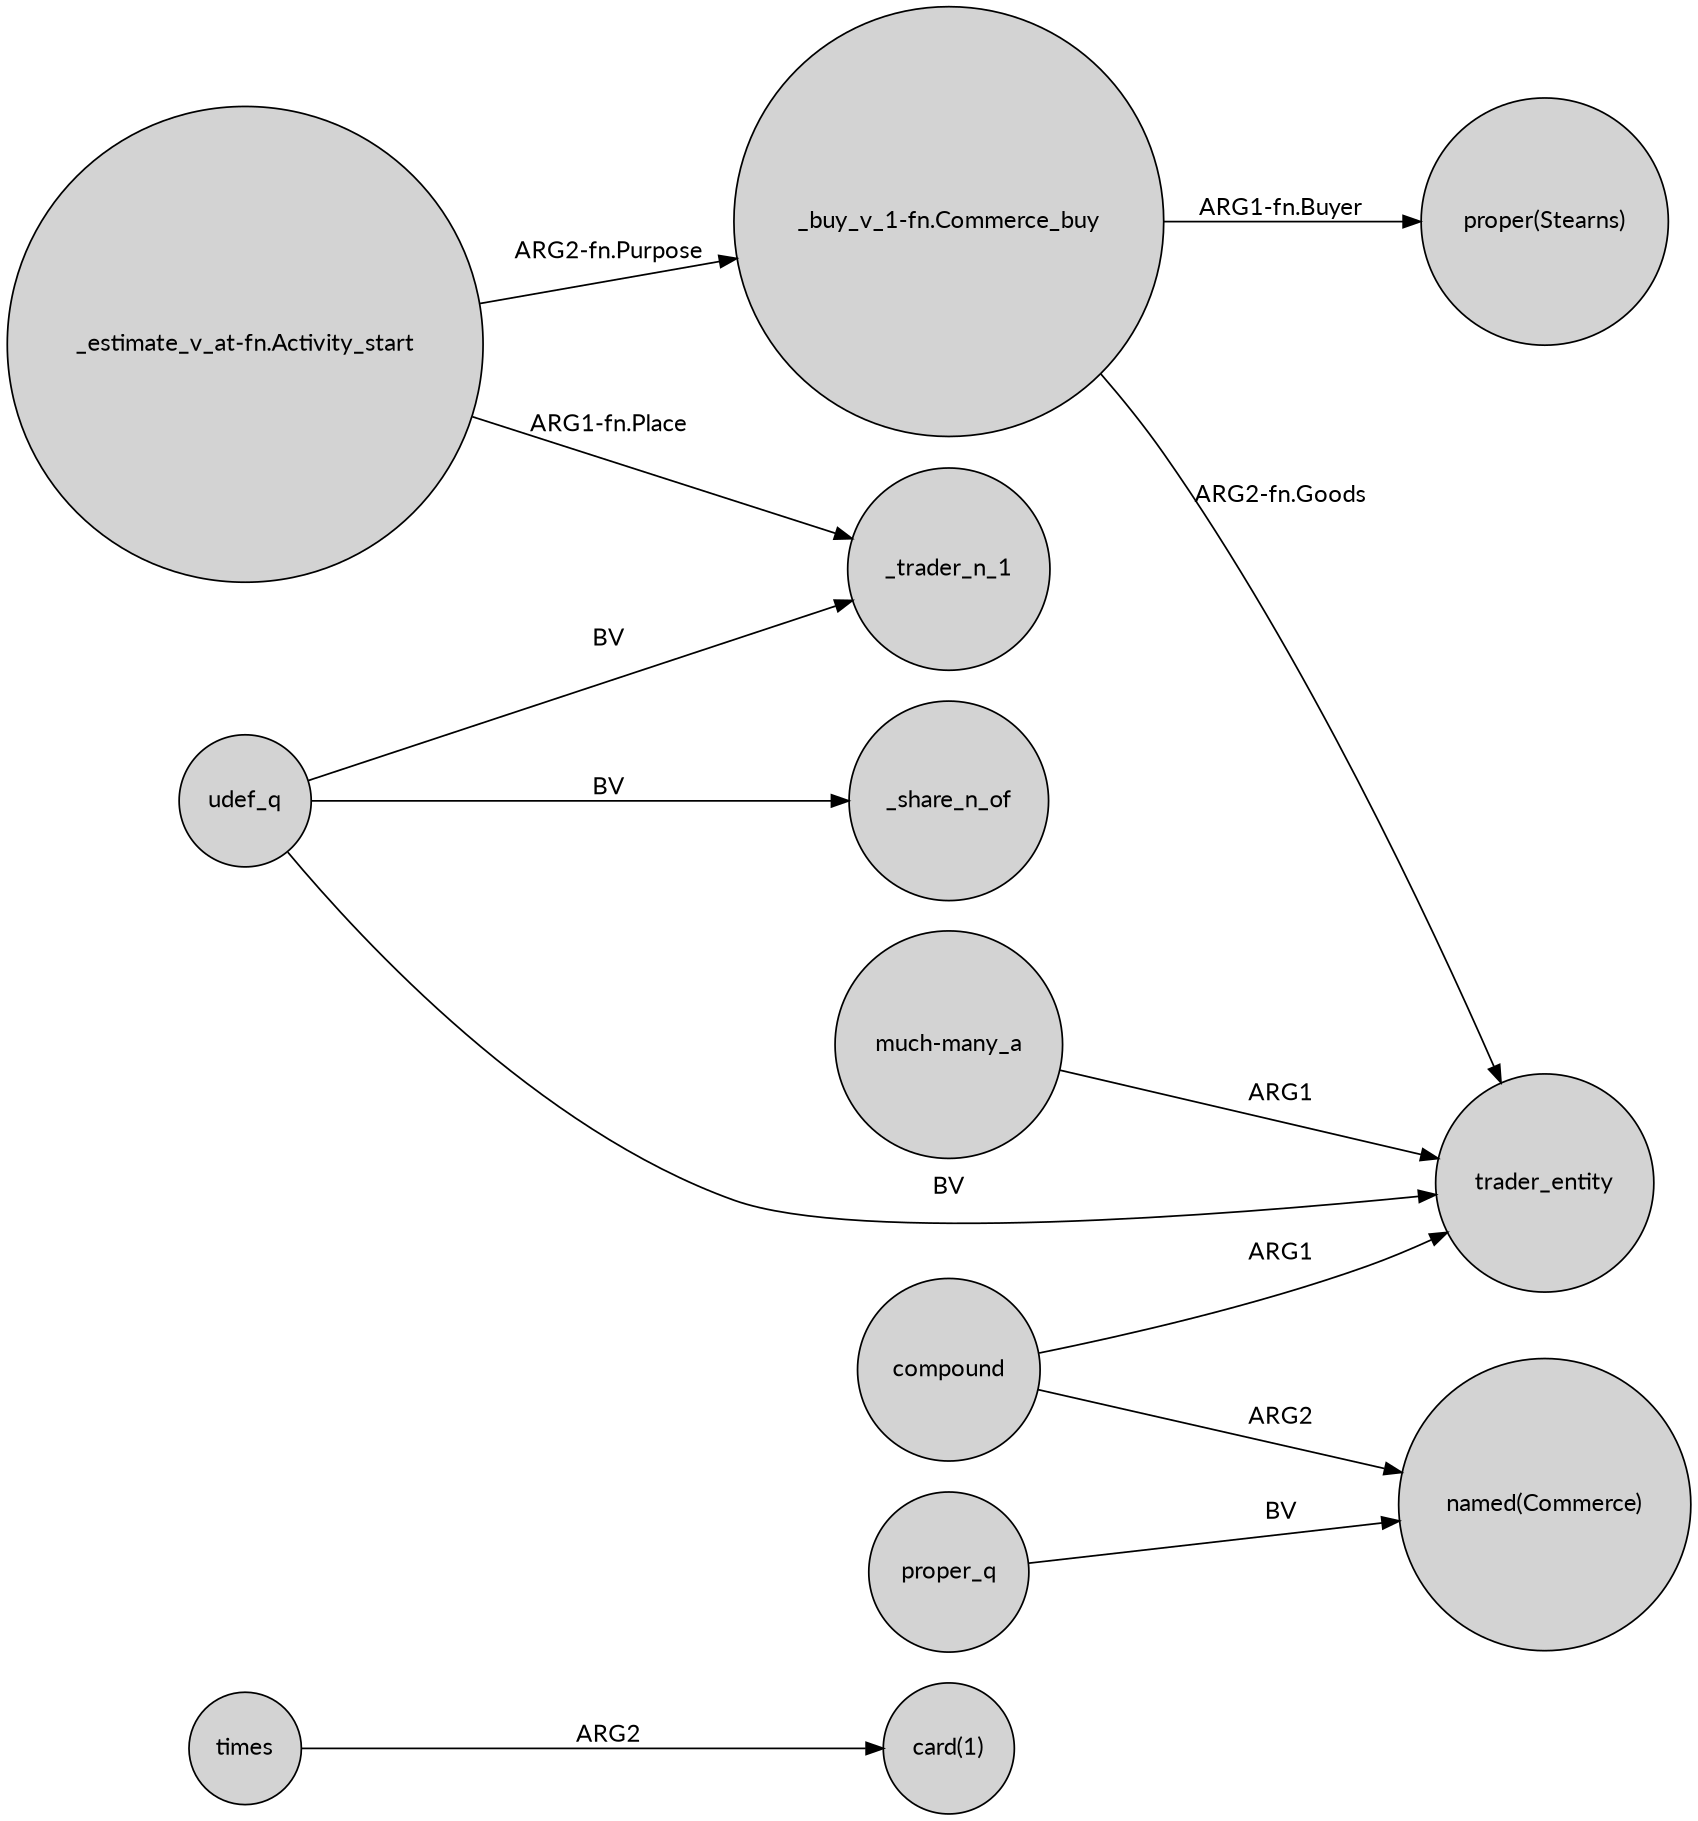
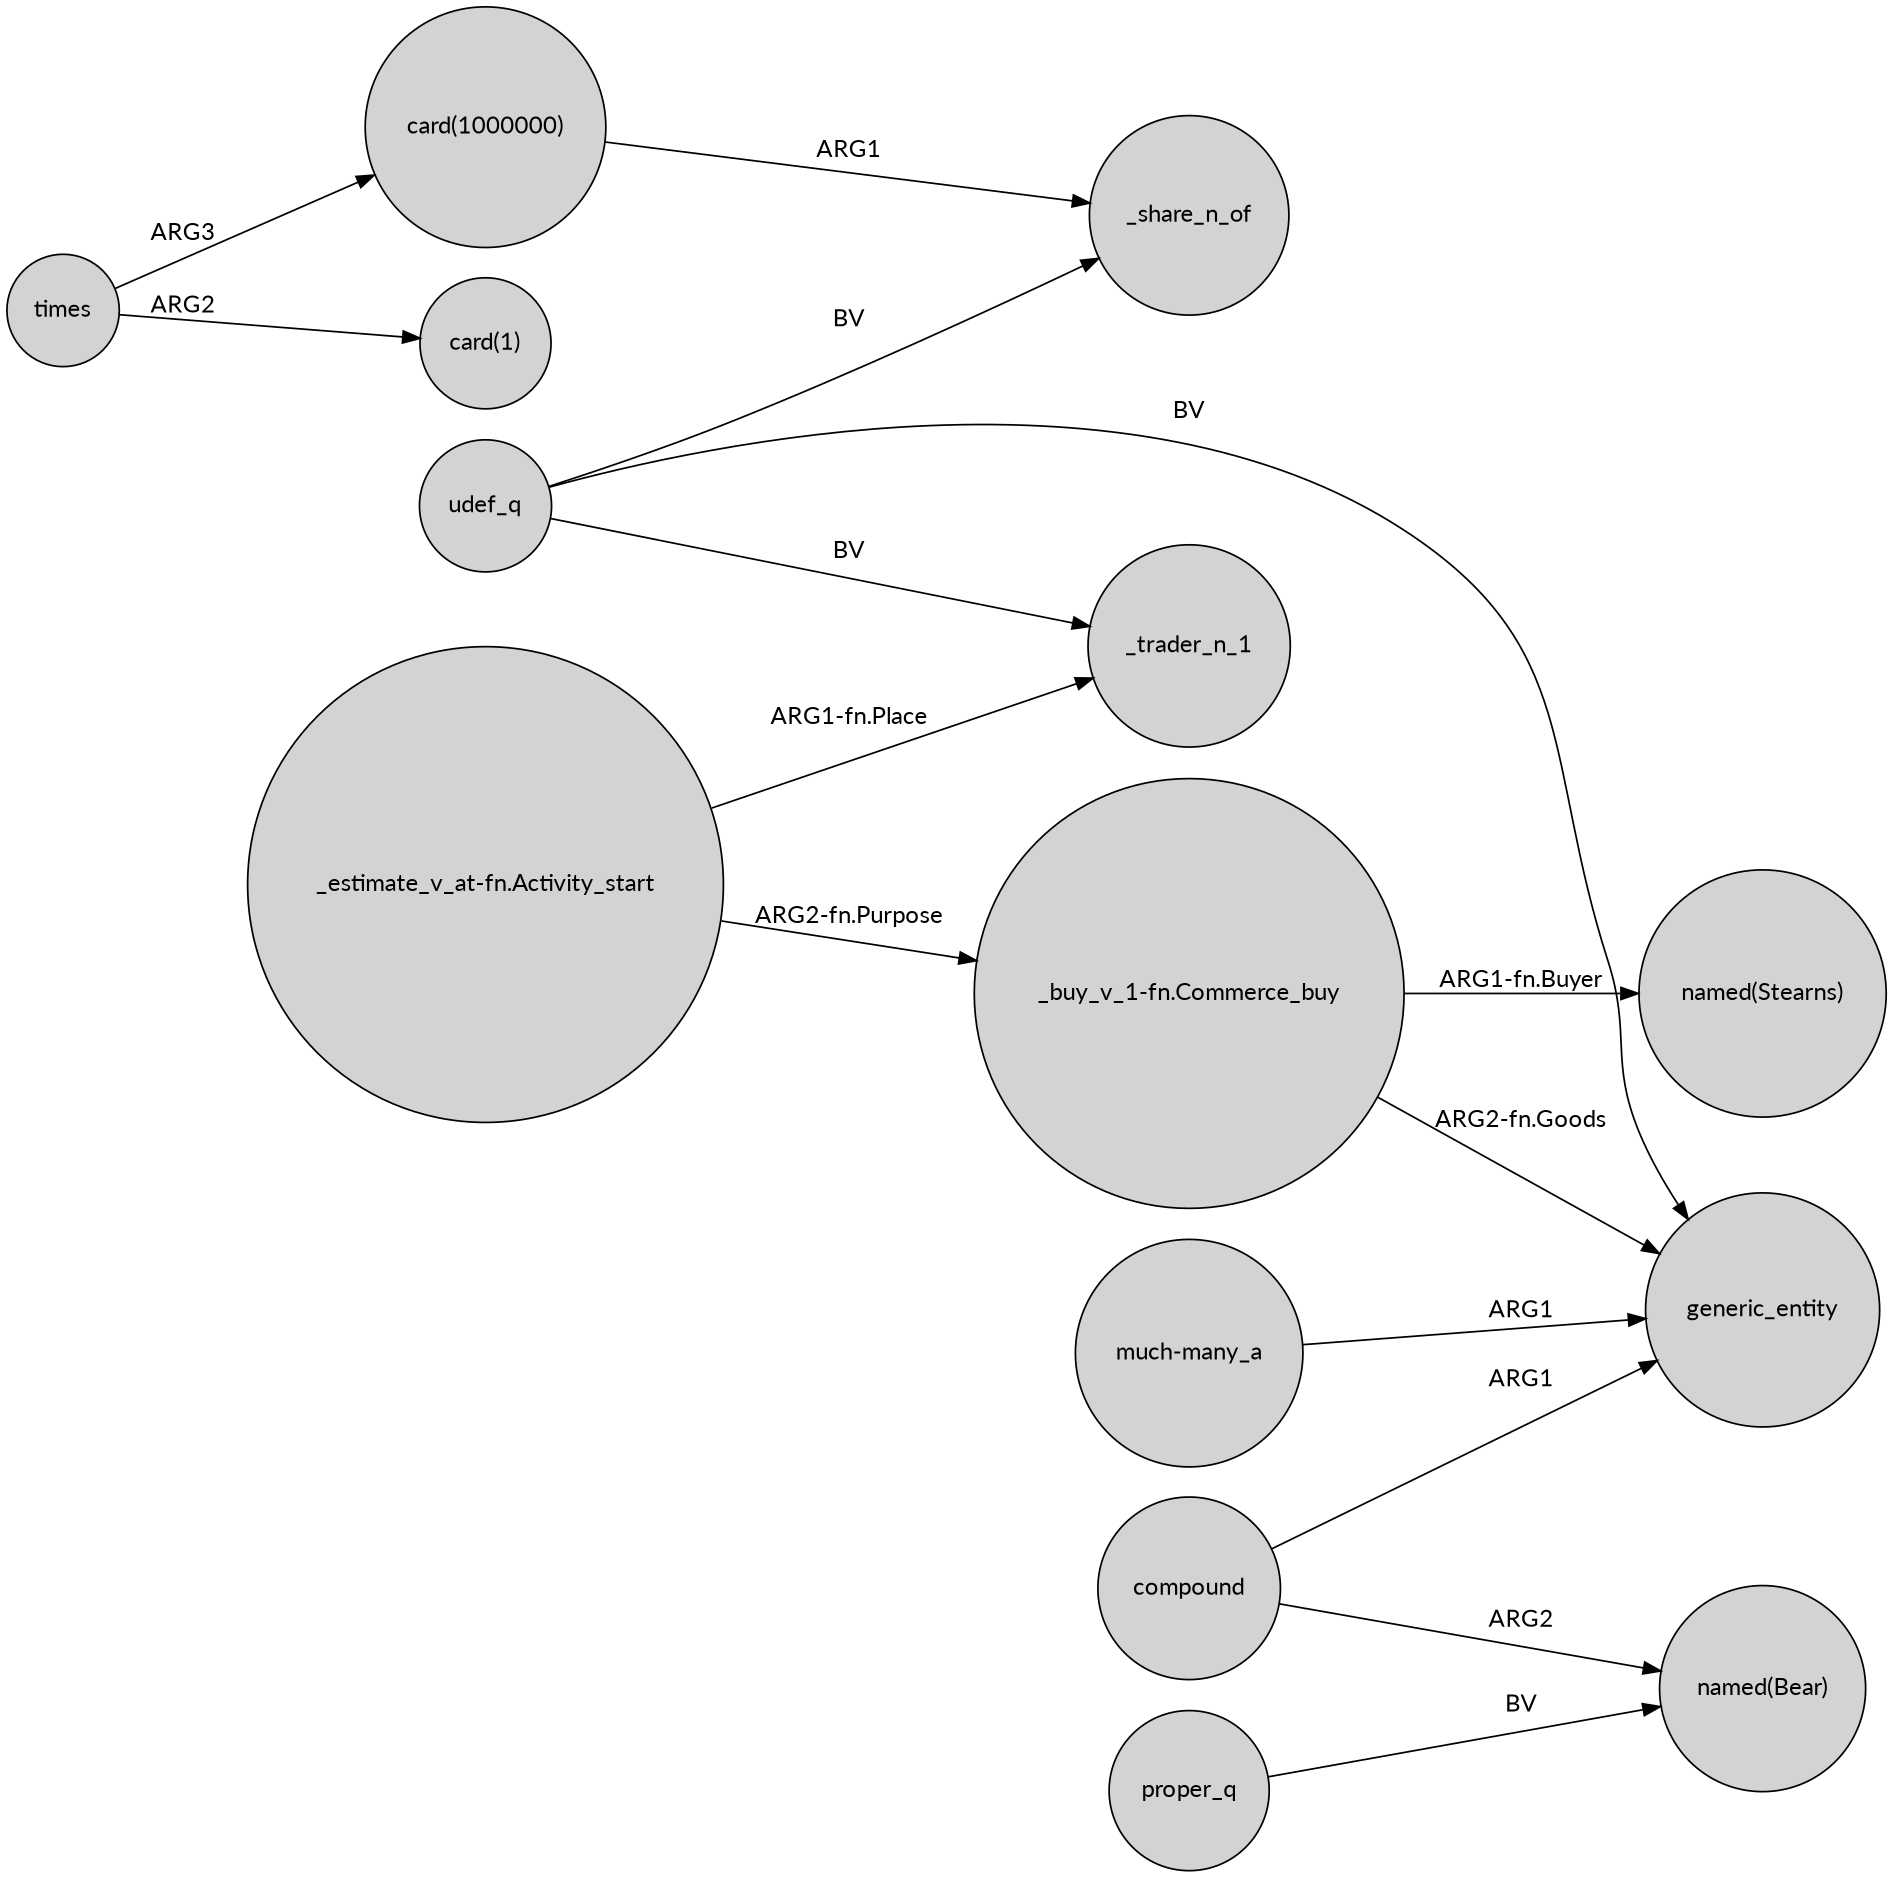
none -> (486, 127)
(1545, 222) -> (1763, 993)
(1545, 1183) -> (1763, 1310)
(1545, 1505) -> (1763, 1689)
